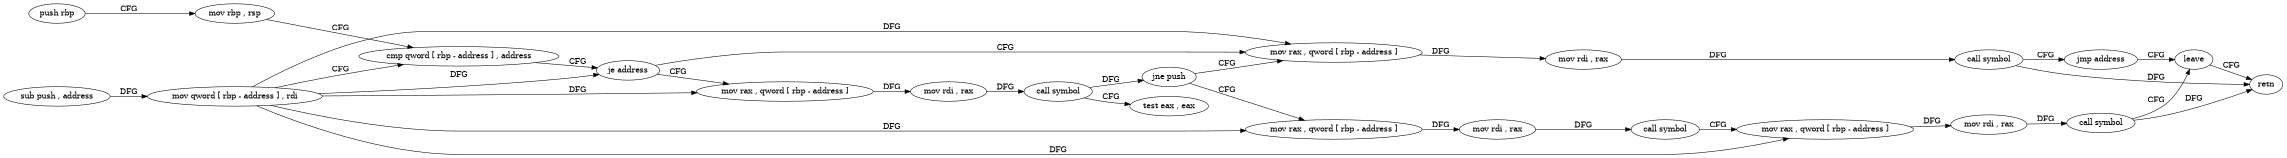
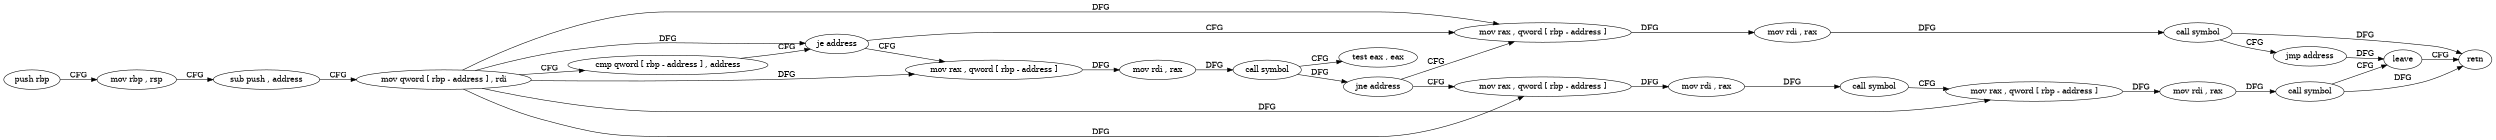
(337, 33) -> (192, 80)
(2156, 56) -> (2365, 54)
(1169, 77) -> (1378, 87)
(129, 92) -> (338, 76)
